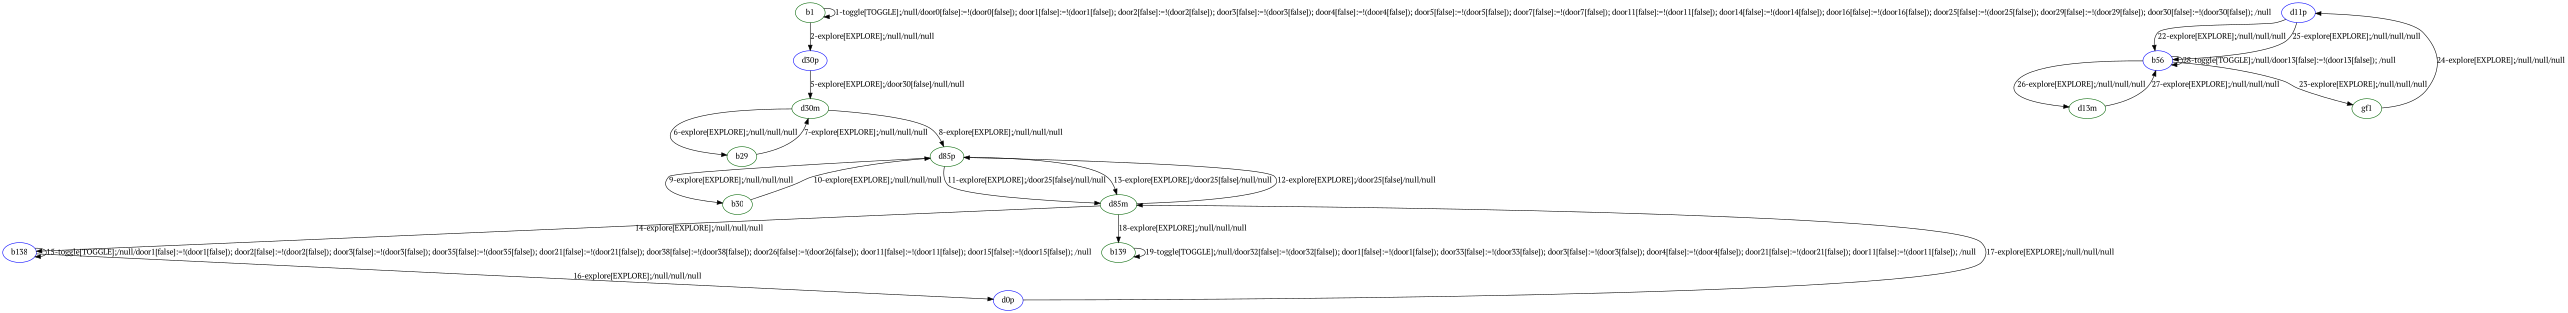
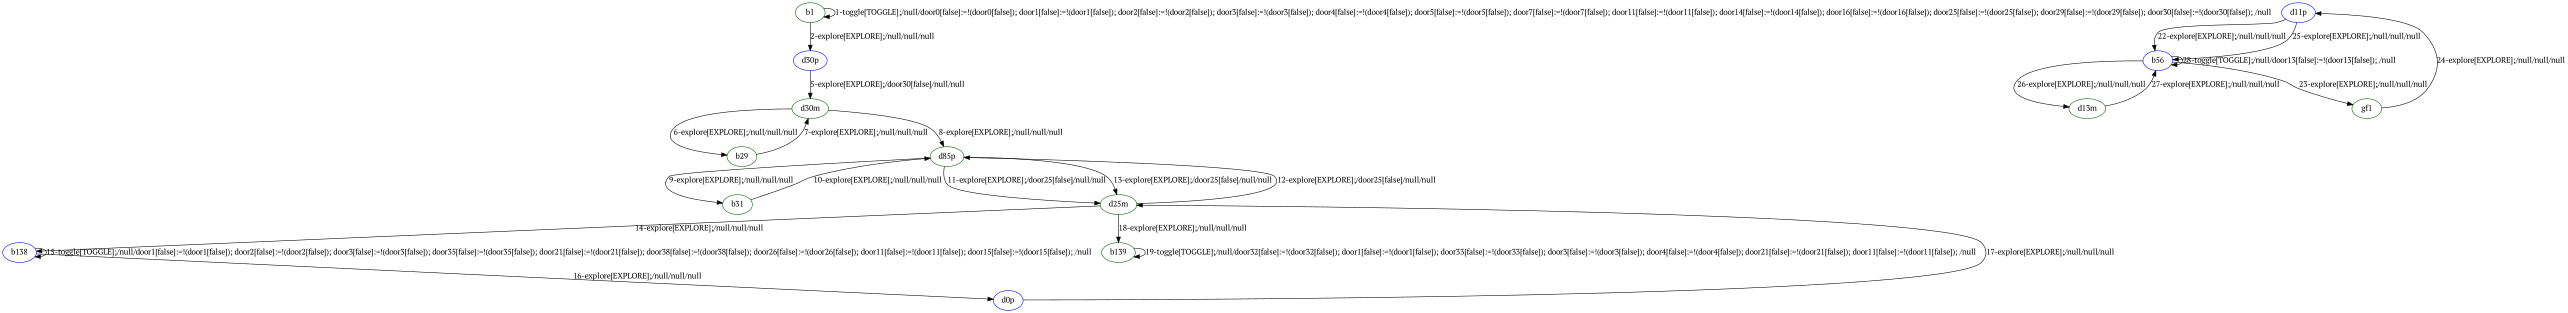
(737, 205) -> (737, 205)
(1118, 205) -> (1118, 205)
